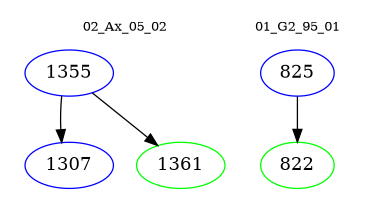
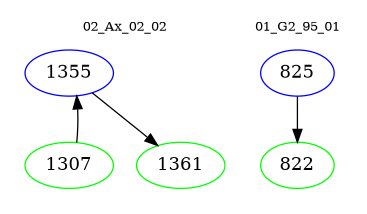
(125, 28) -> (125, 28)
(61, 113) -> (78, 126)
(69, 165) -> (69, 165)
